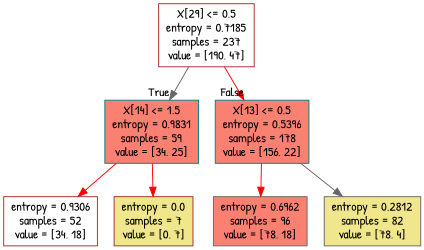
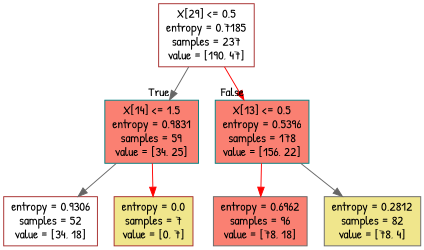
(101, 177) -> (101, 177)
